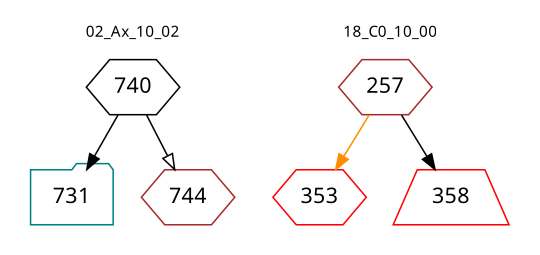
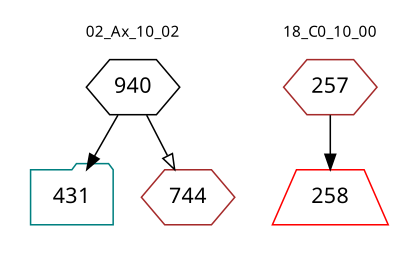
(133, 87) -> (133, 87)
(72, 197) -> (72, 197)
(320, 197) -> none
(451, 197) -> (330, 197)
